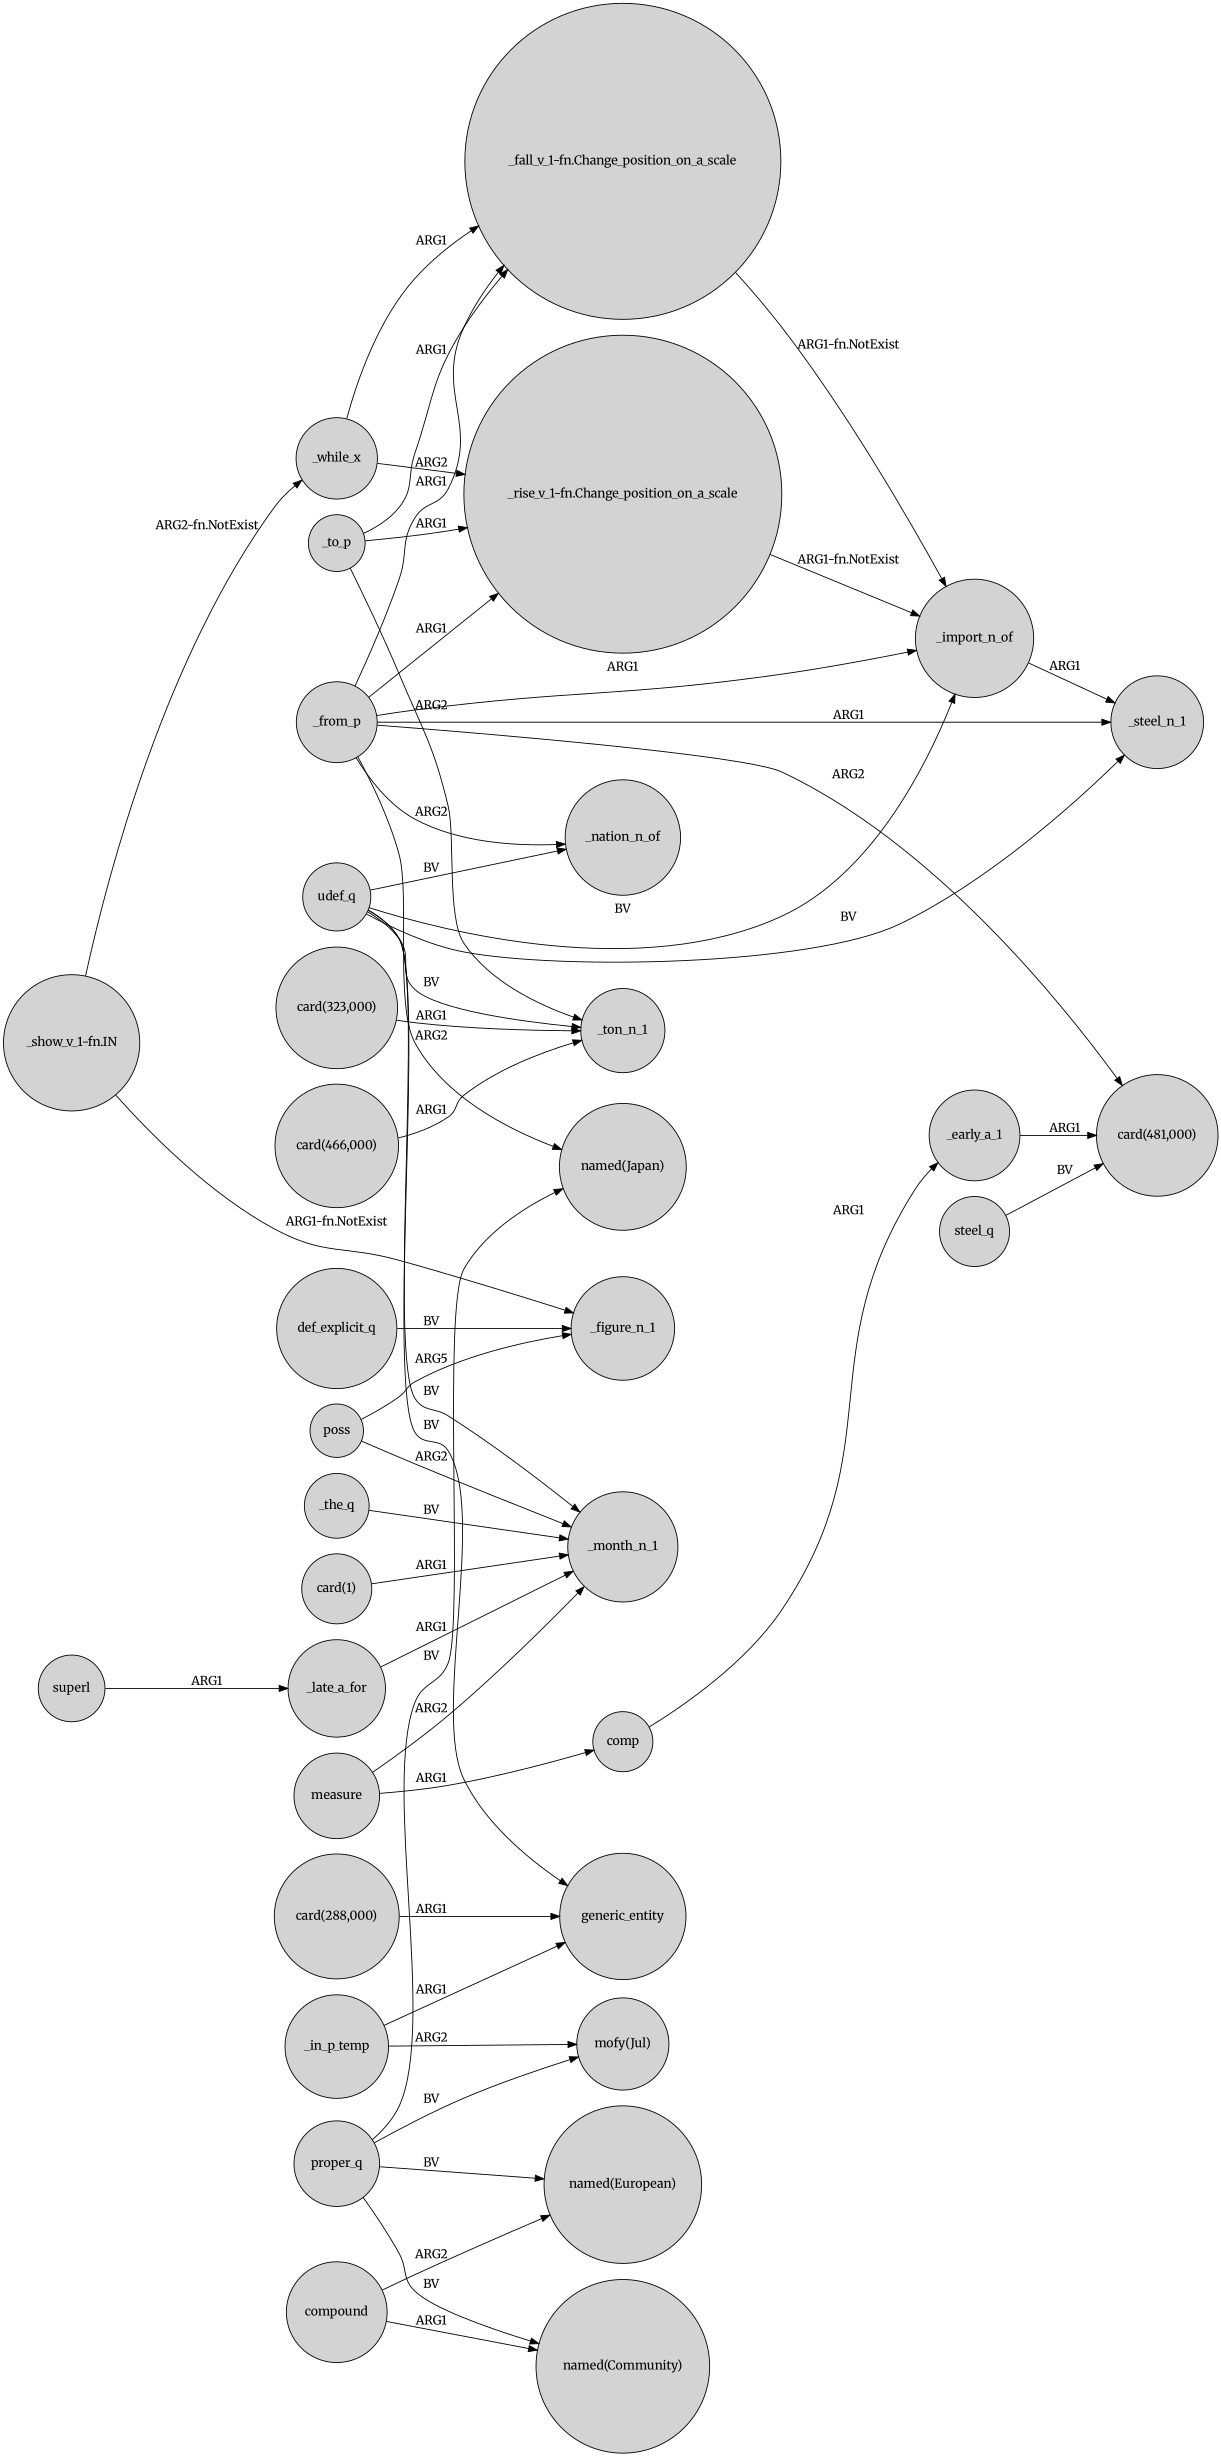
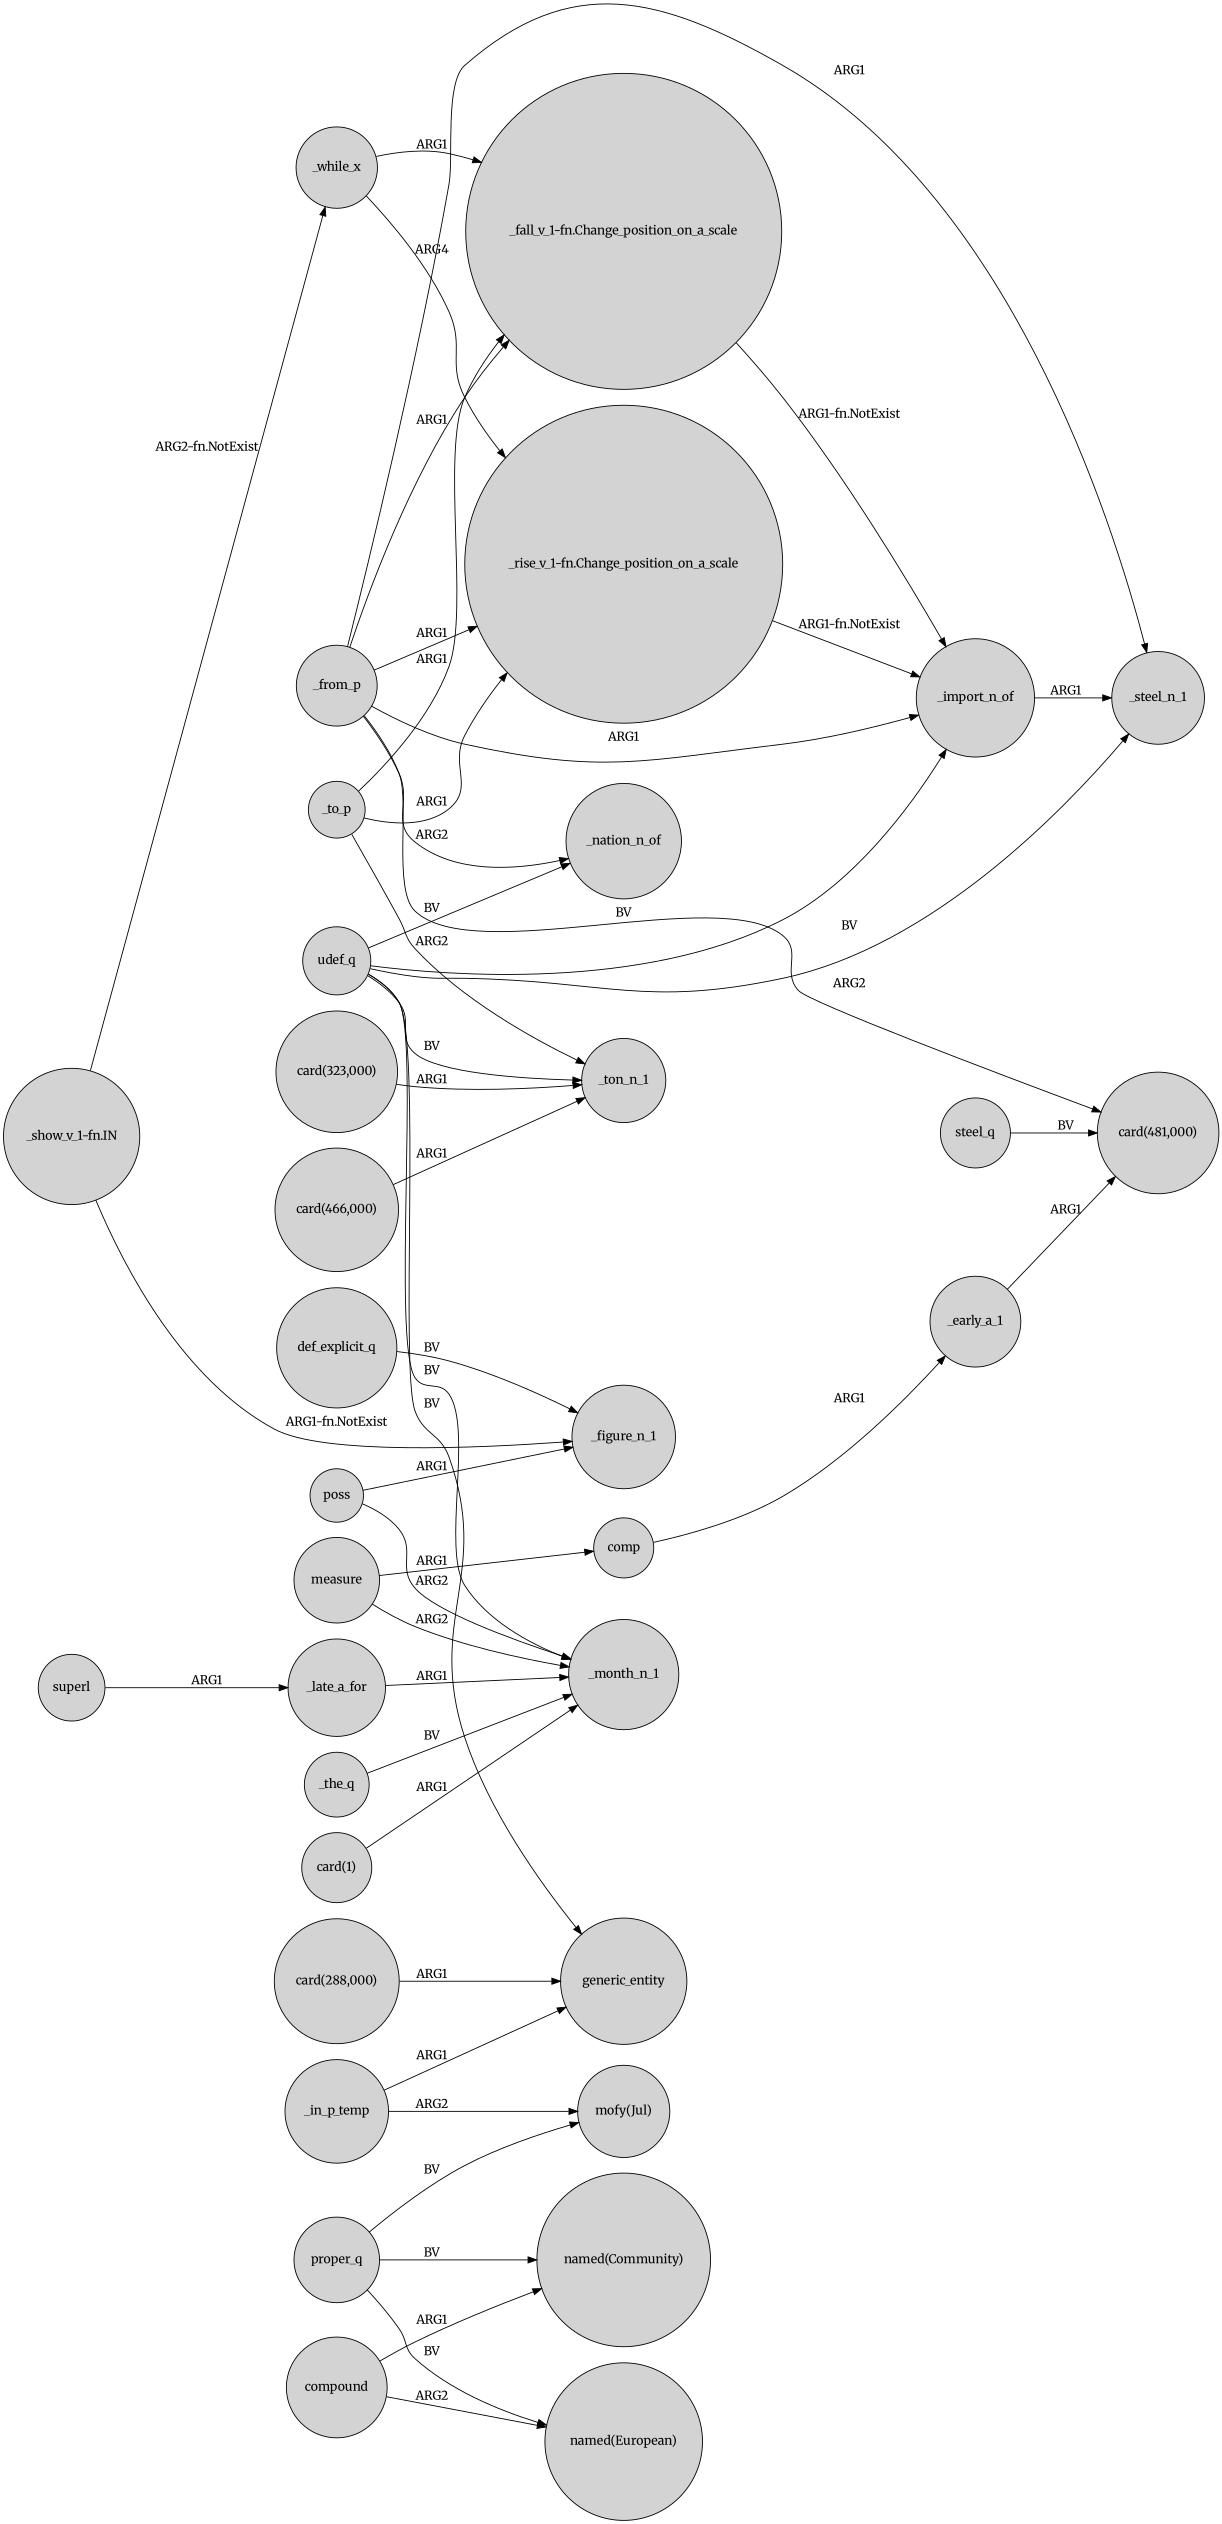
(432, 463) -> (432, 250)
(623, 1167) -> none
(432, 1360) -> (432, 1467)
